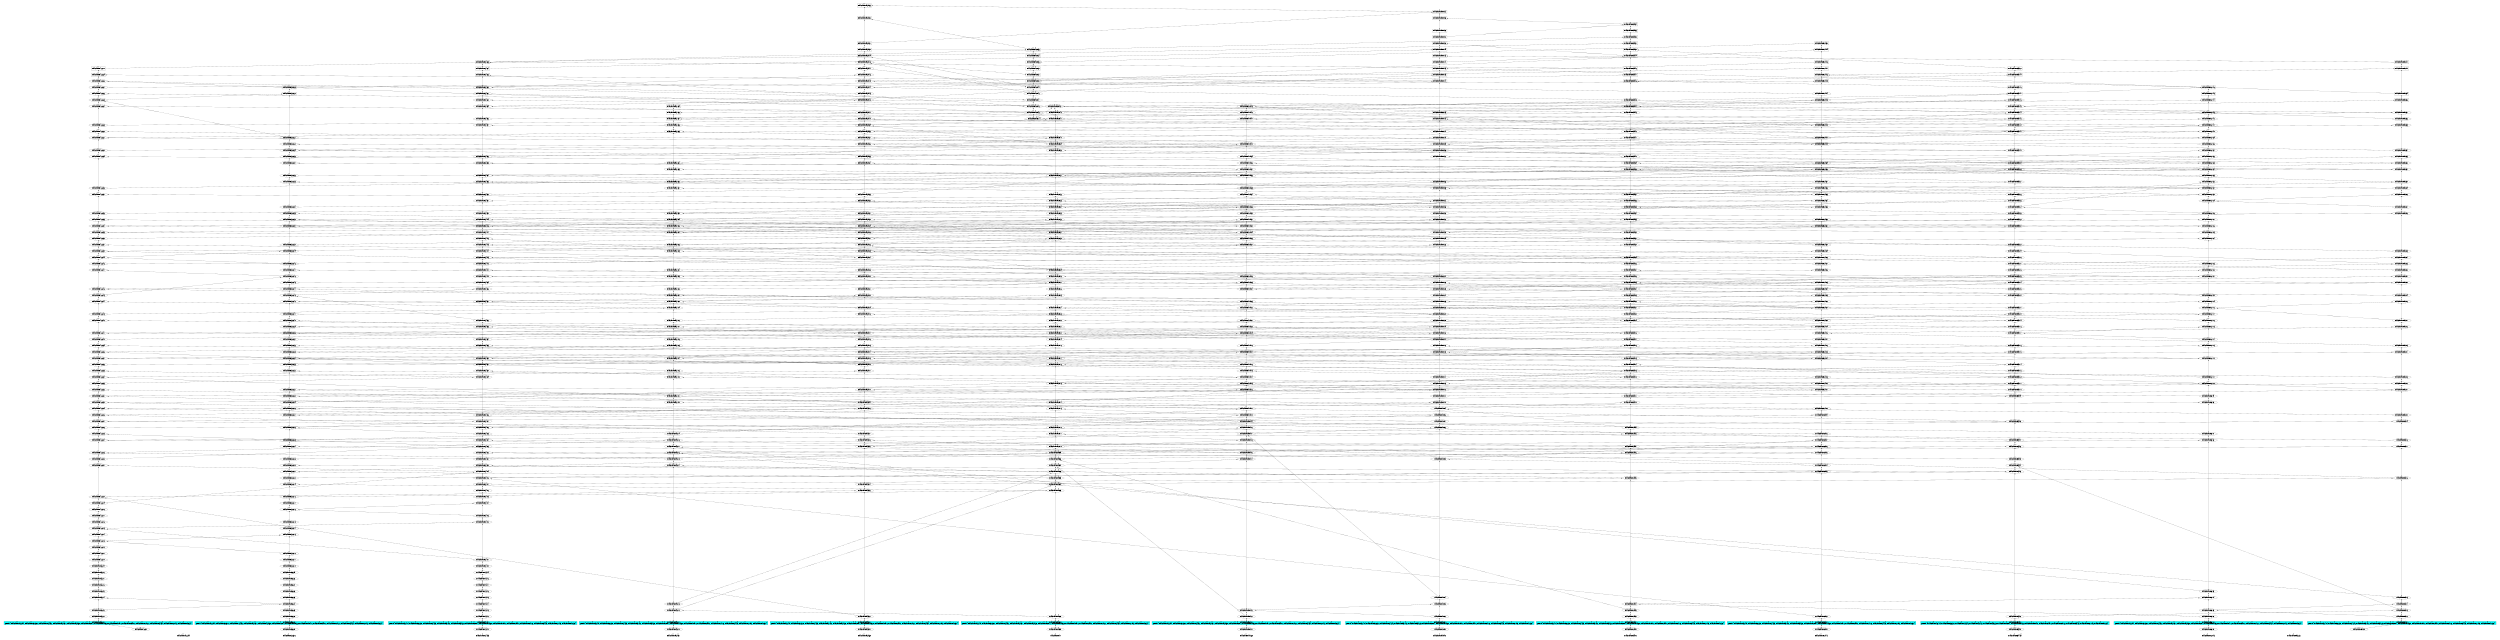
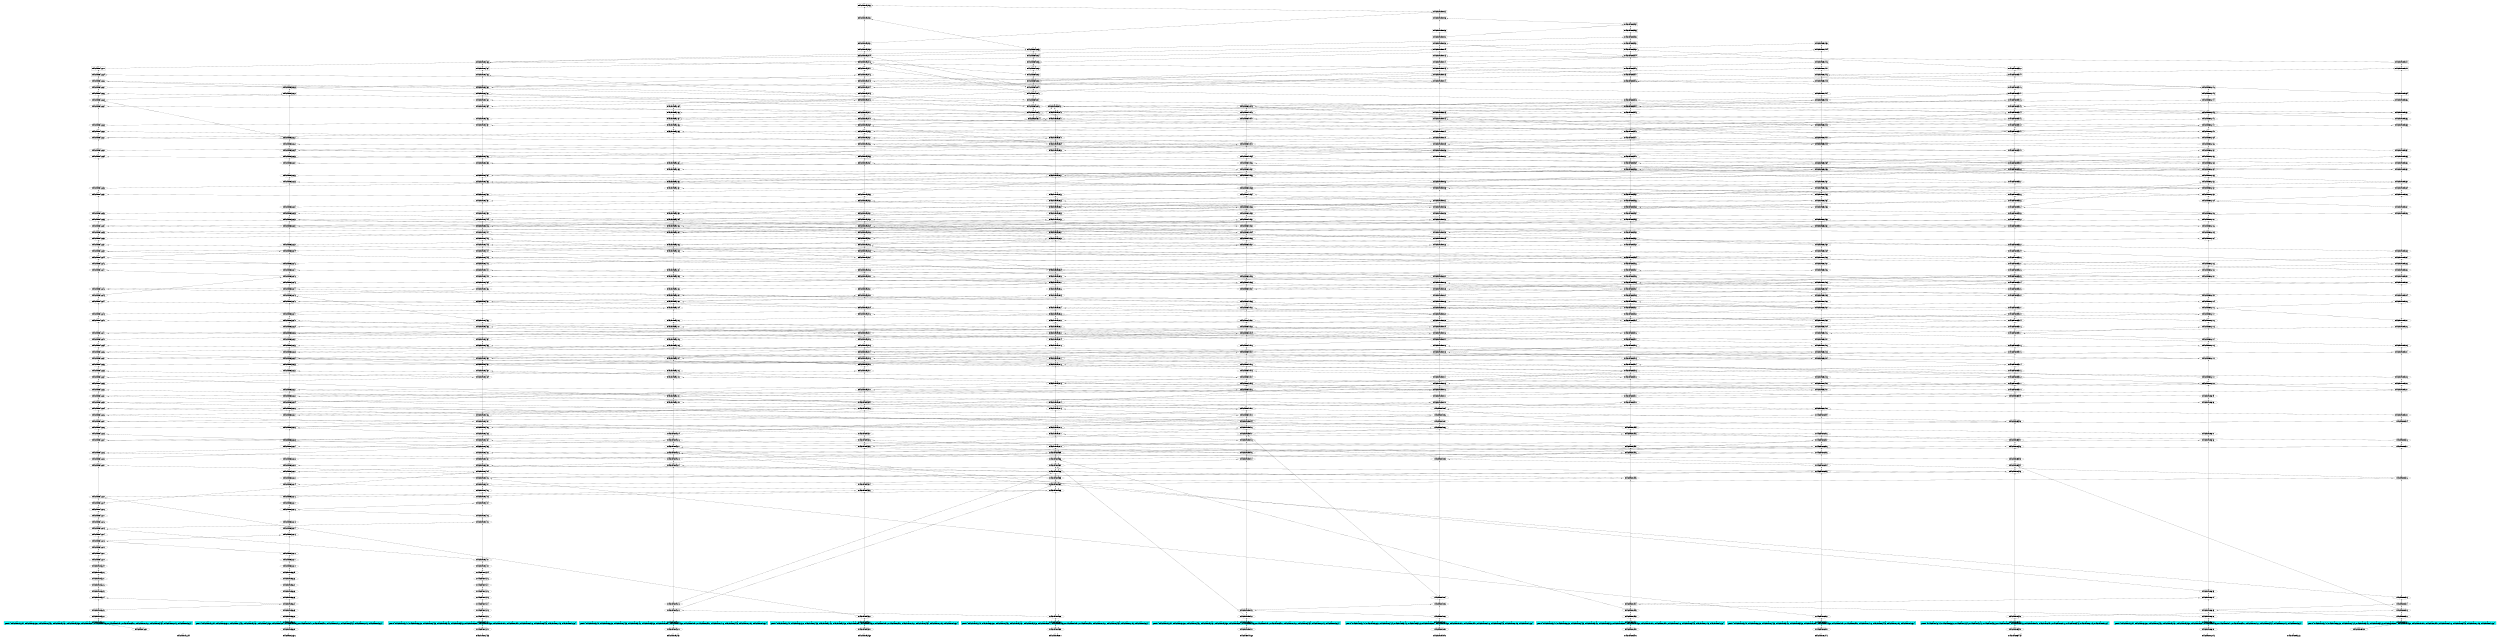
(1055, 636) -> (1055, 636)
